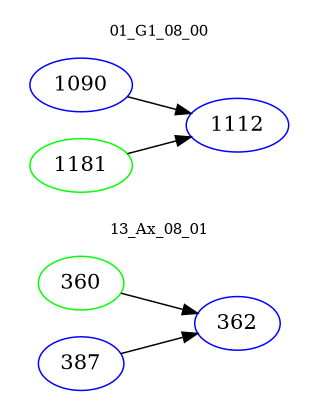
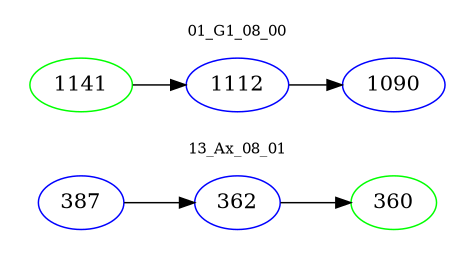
(152, 103) -> (308, 85)
(81, 165) -> (81, 85)
(152, 301) -> (308, 203)
